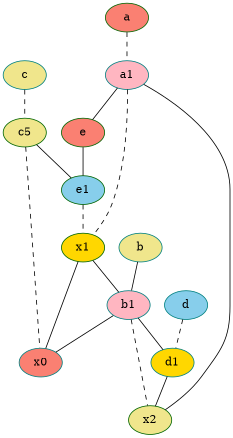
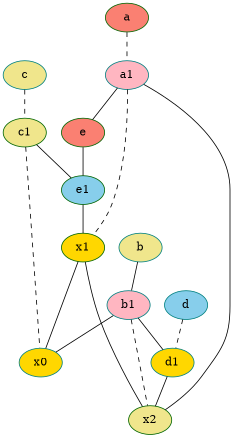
(25, 133) -> (25, 133)
(83, 219) -> (83, 219)
(106, 276) -> (107, 337)
(41, 363) -> (41, 363)
